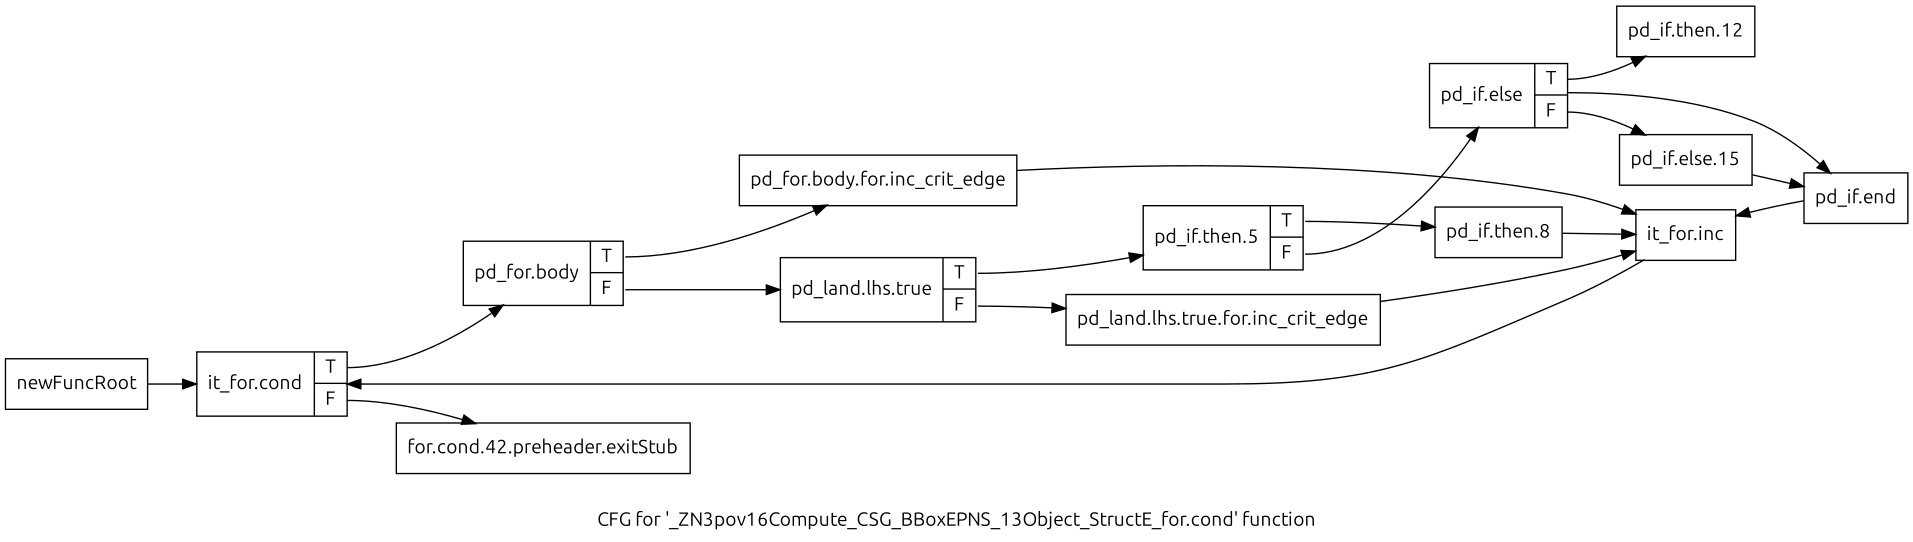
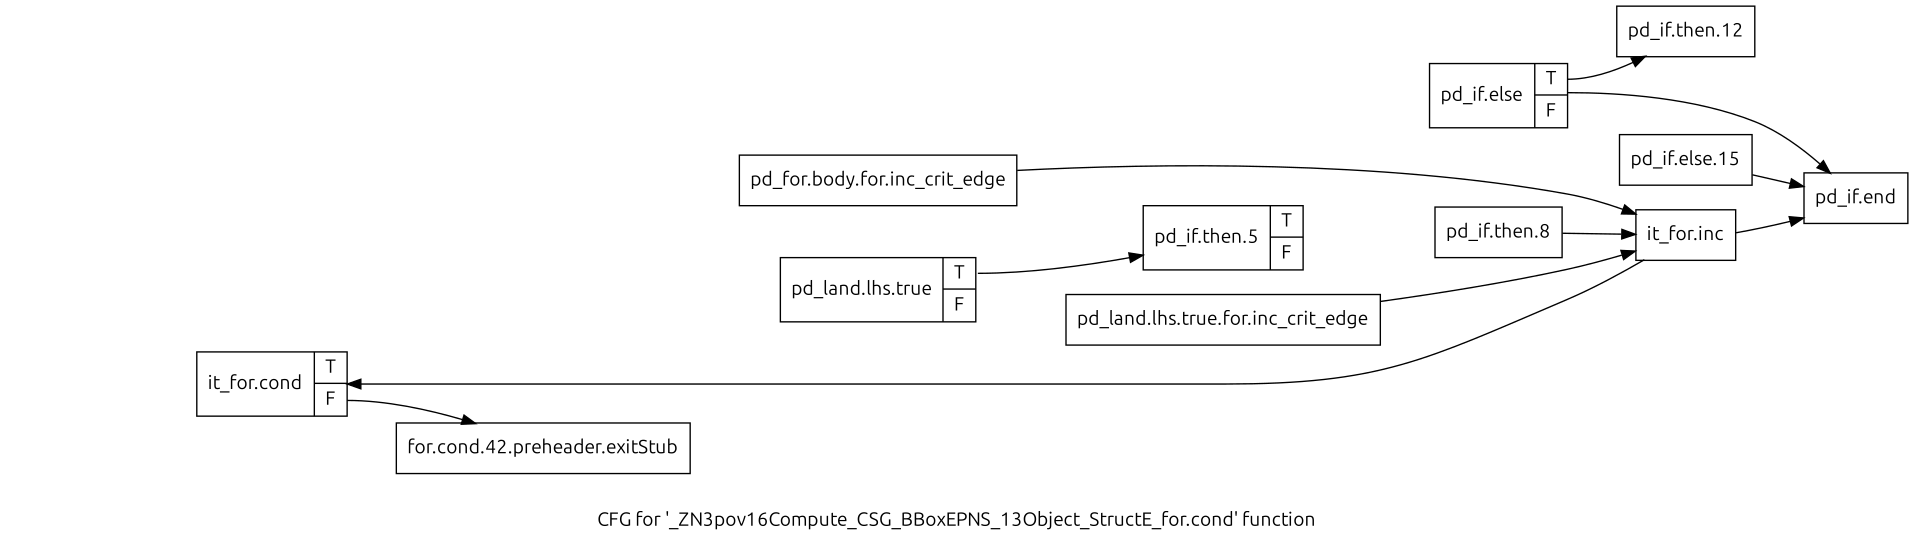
(1601, 117) -> none
(1776, 206) -> (1763, 227)
(1400, 216) -> none
(1363, 223) -> none
(543, 273) -> none
(1015, 307) -> none
(77, 384) -> none
